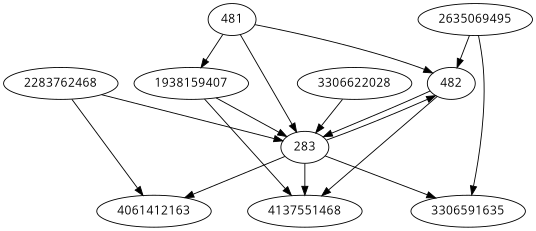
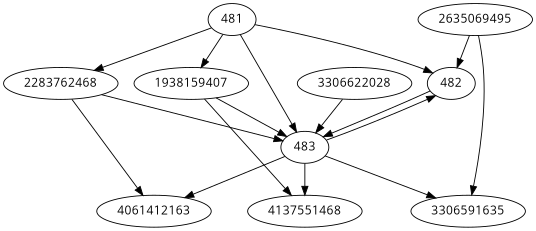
none -> (157, 48)
(383, 143) -> none
(305, 147) -> (305, 147)
